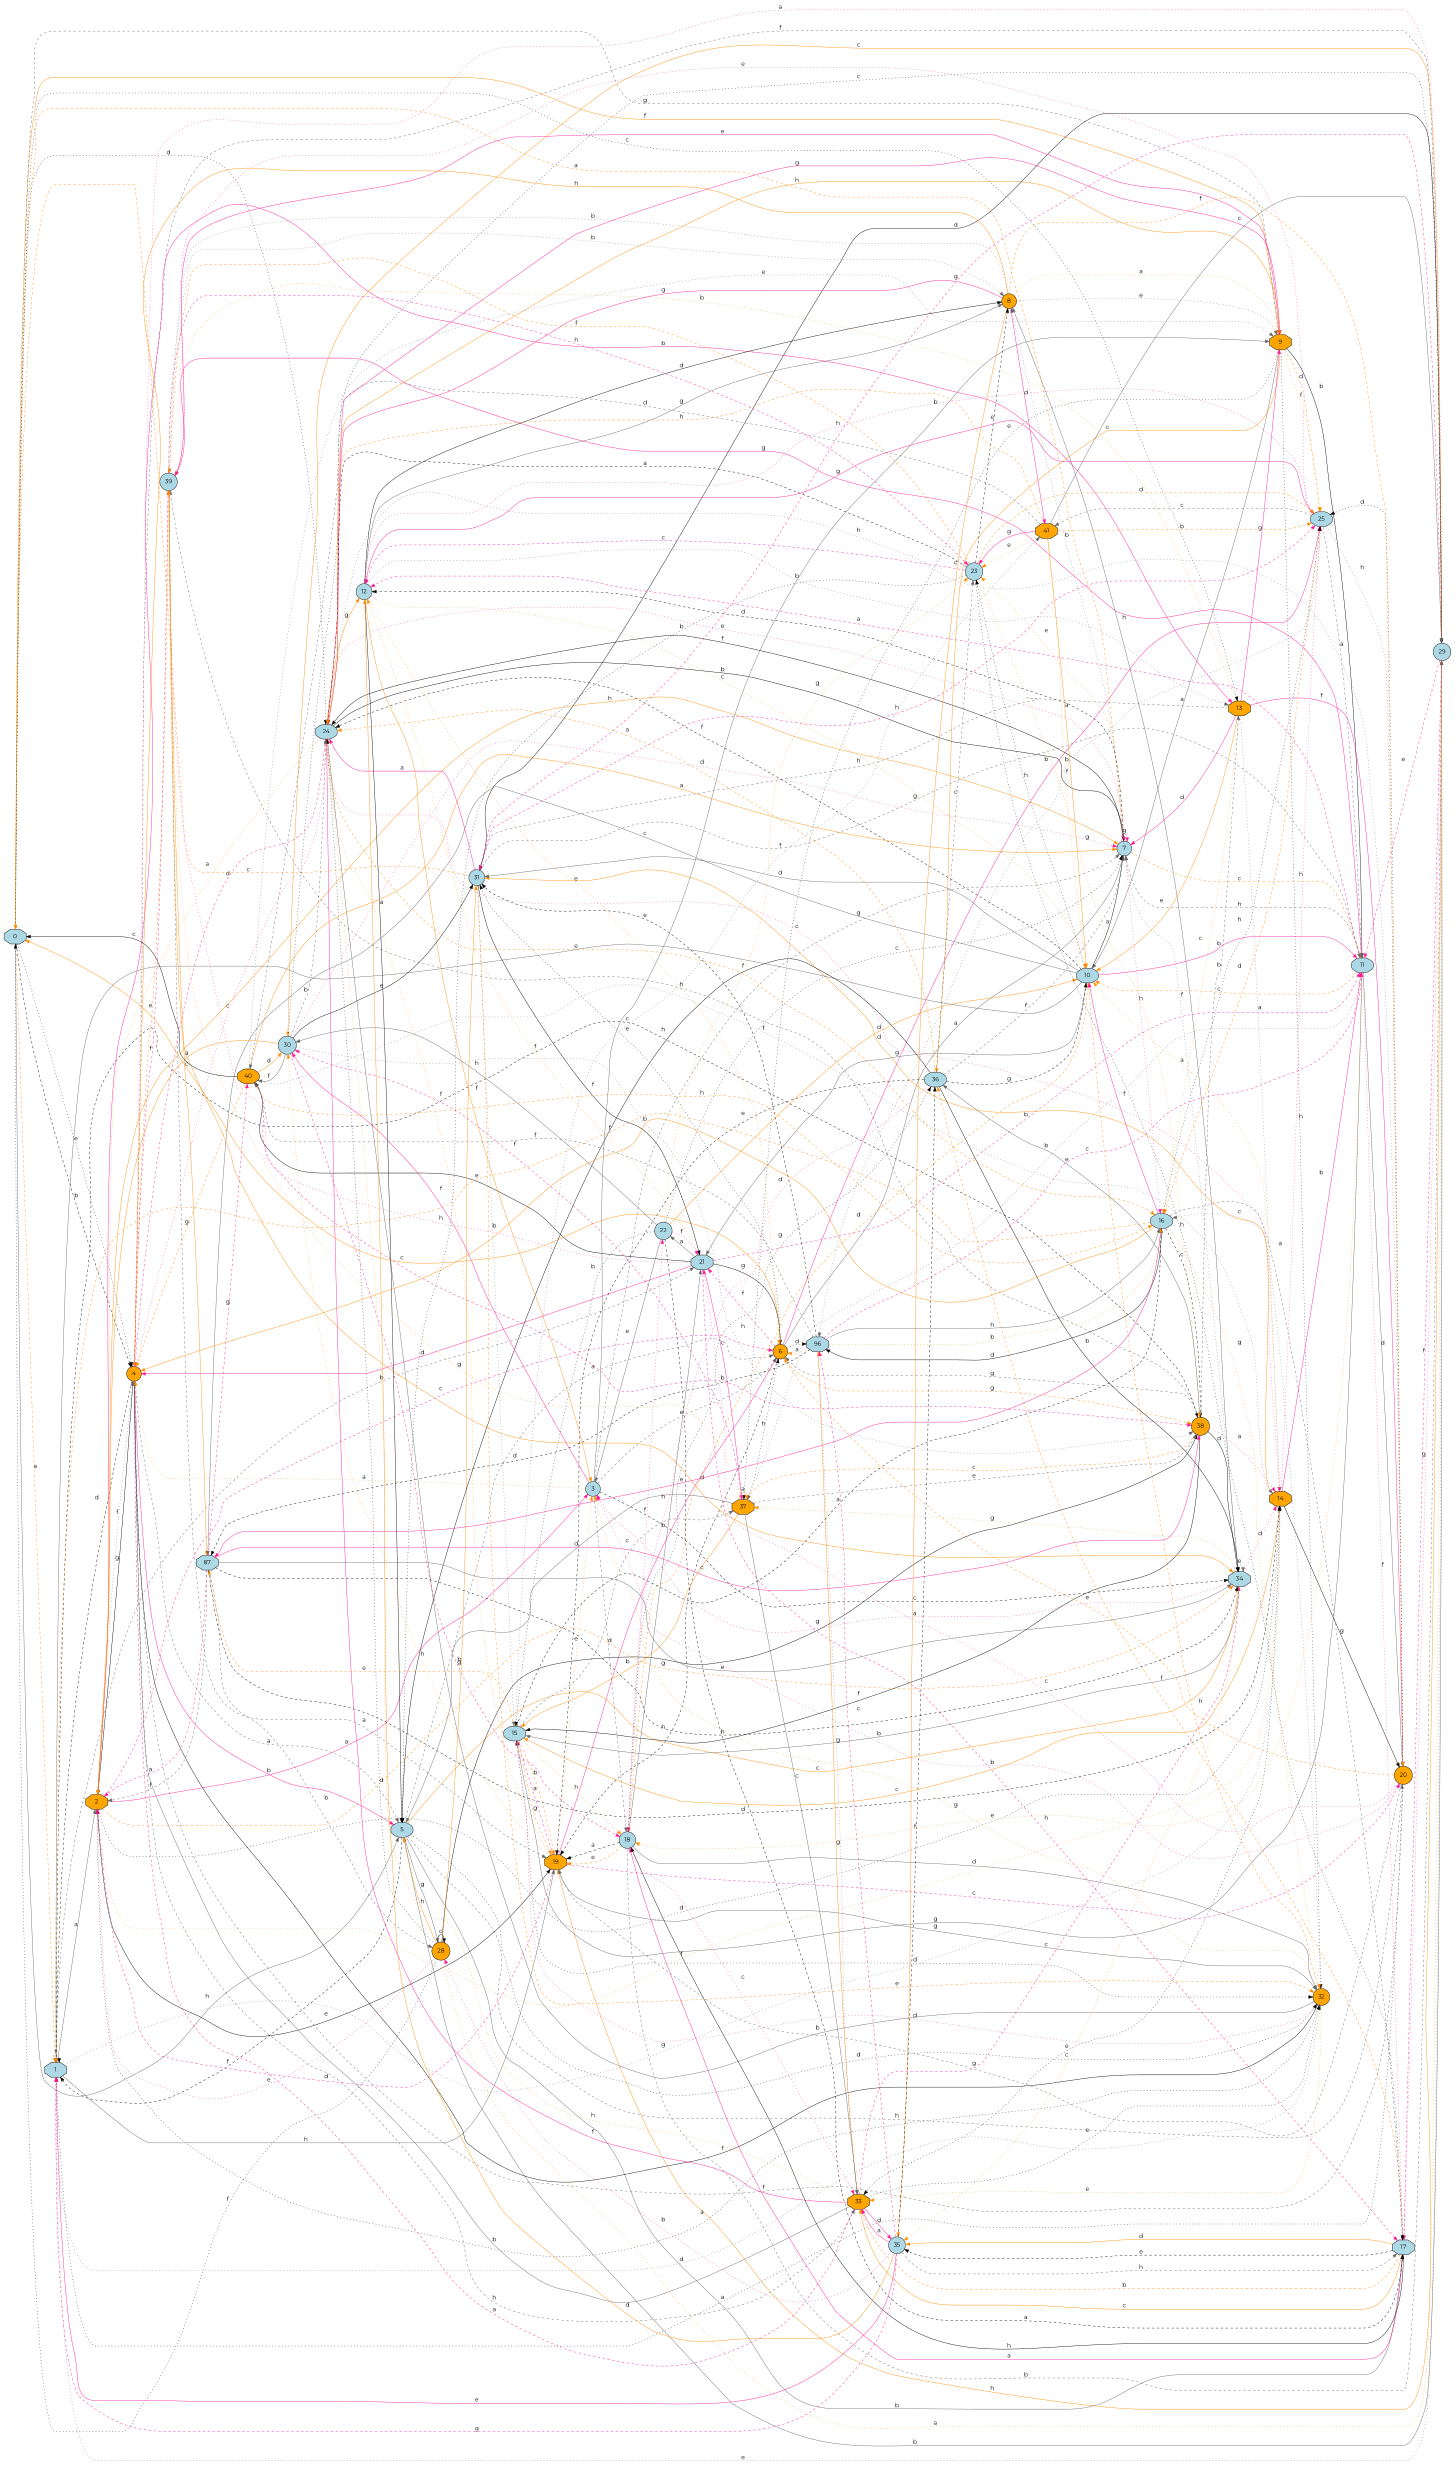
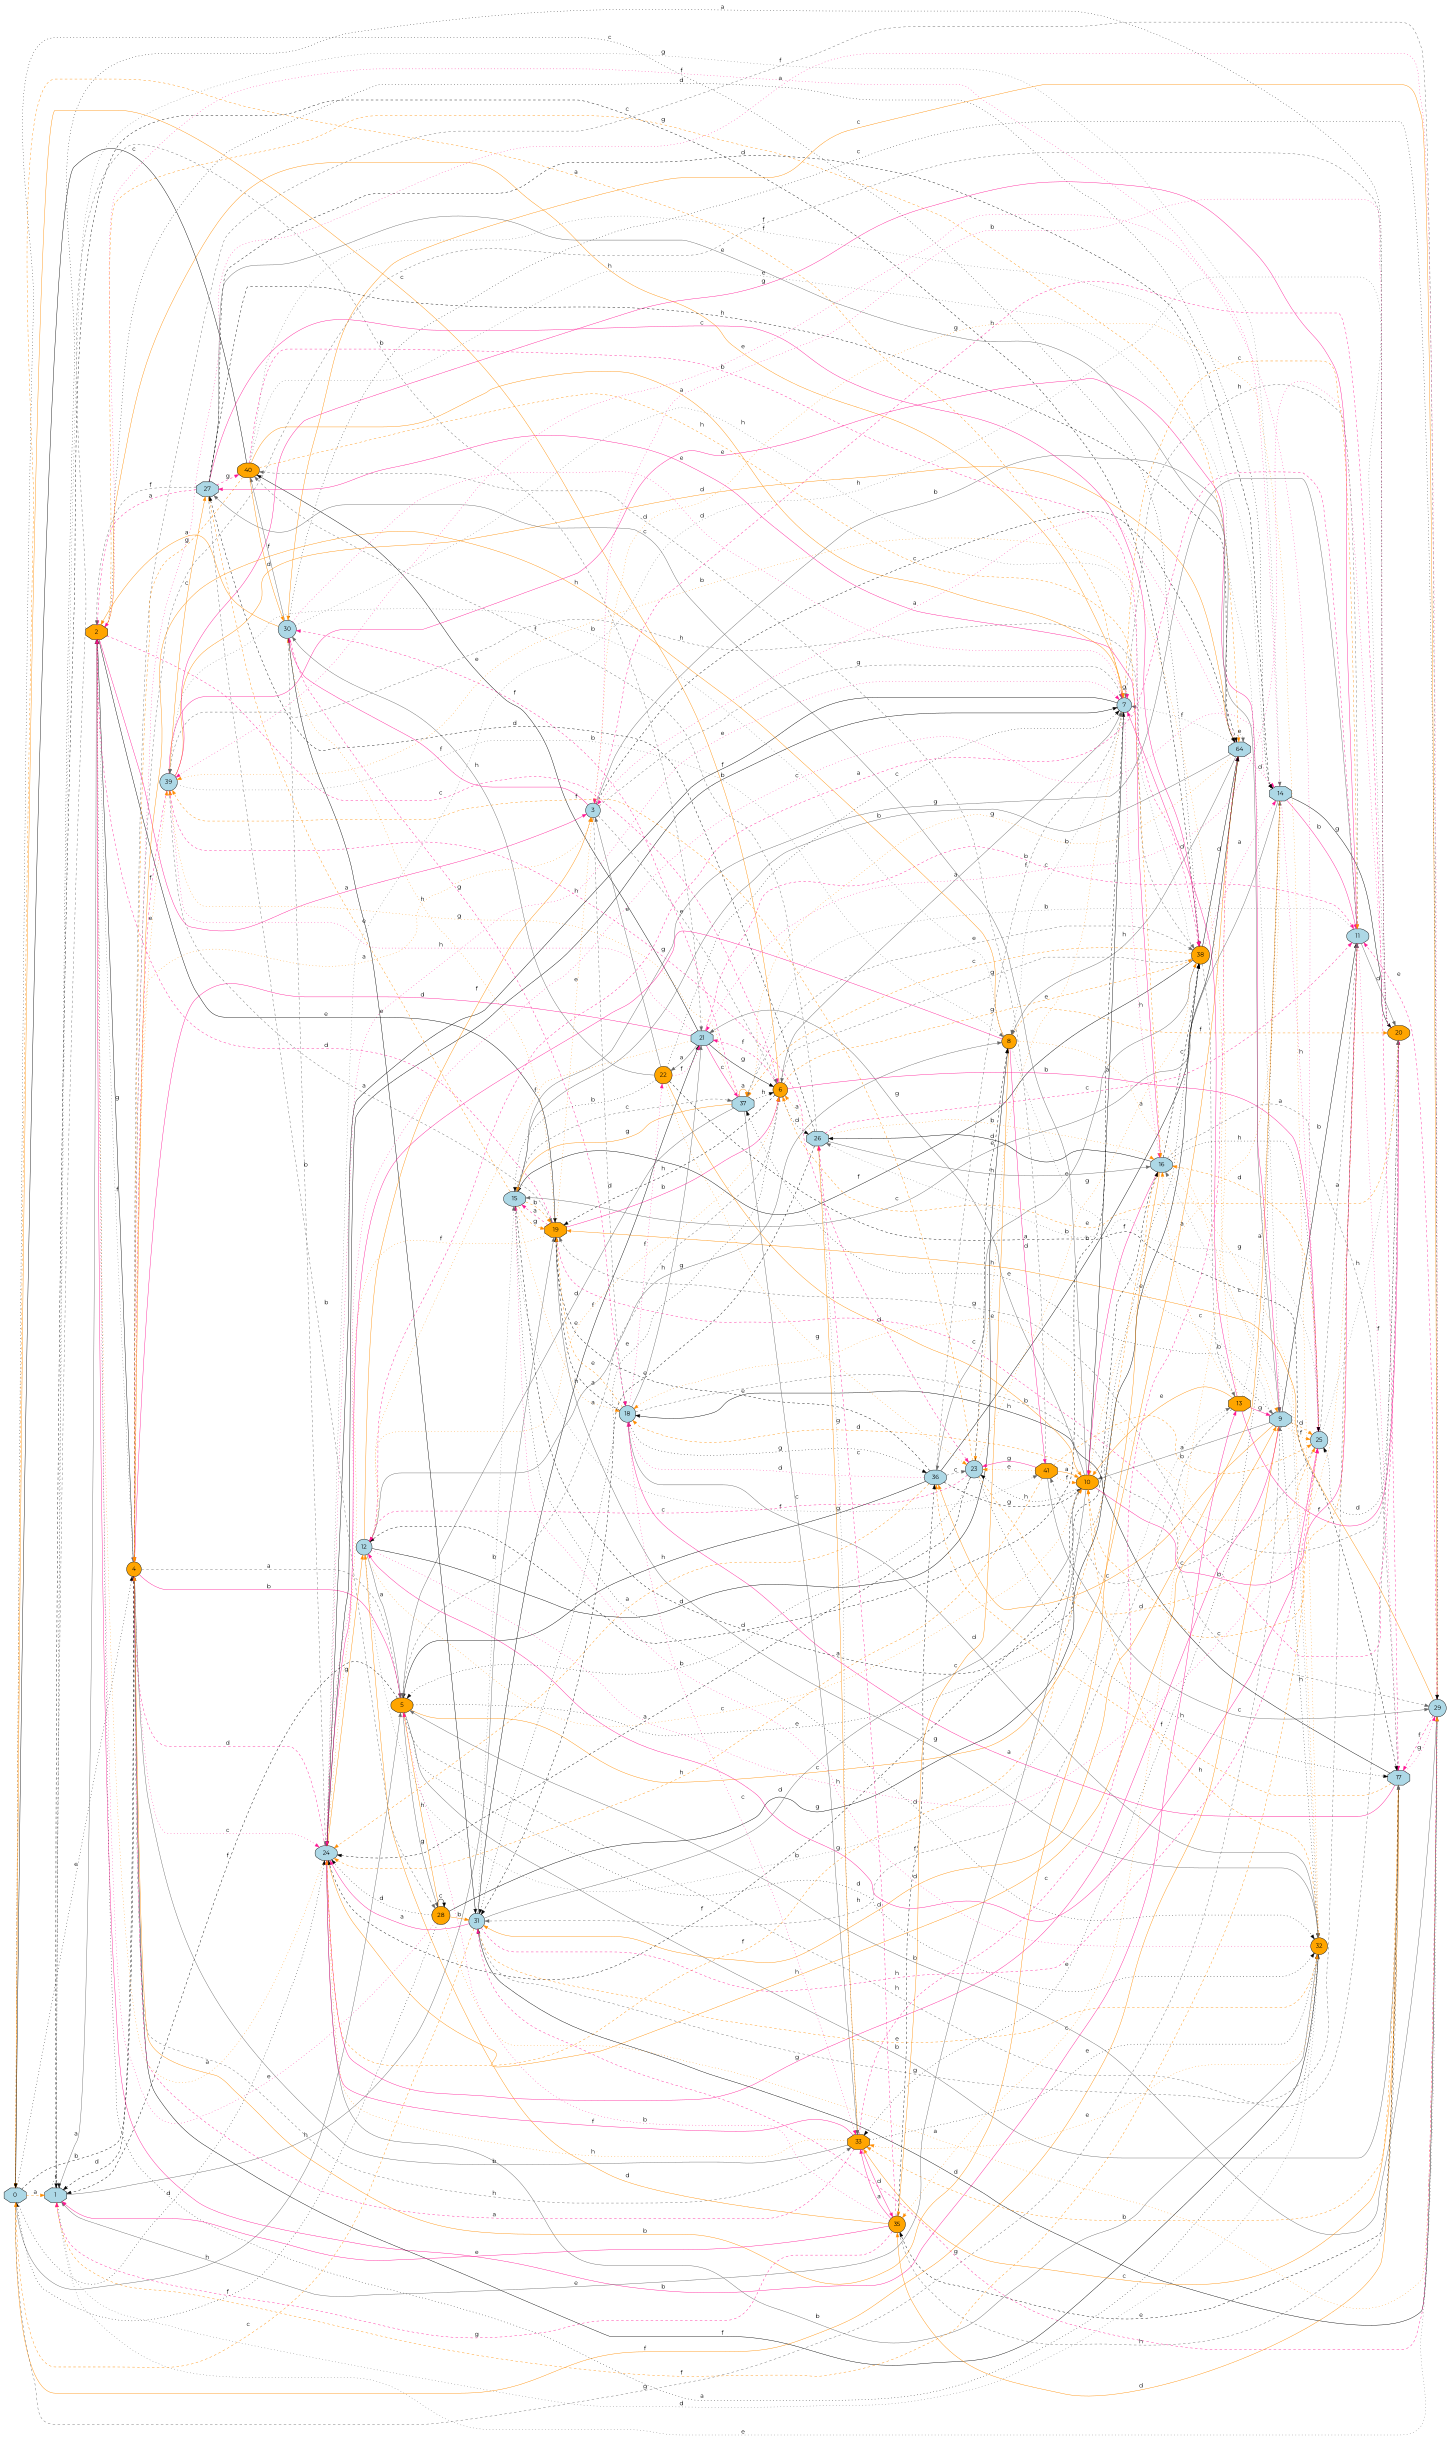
(397, 93) -> (30, 244)
(1280, 342) -> (1280, 1419)
(1321, 519) -> (1319, 1440)
(795, 879) -> (824, 1756)
(1087, 976) -> (1087, 1482)
(153, 996) -> (139, 1178)
(389, 1178) -> (388, 1623)
(244, 1218) -> (961, 2322)
(663, 1231) -> (663, 1075)
(818, 1344) -> (818, 1139)
(1280, 1499) -> (1280, 794)
(743, 1507) -> (743, 1104)
(207, 1563) -> (207, 489)
(1239, 1579) -> (1239, 749)
(627, 1662) -> (627, 1131)
none -> (1010, 1665)
(969, 1744) -> (1364, 536)
(980, 1773) -> (1020, 1139)
(1403, 1775) -> (1399, 1033)
(402, 1830) -> (402, 1705)
(759, 1930) -> (721, 76)
(628, 2204) -> (538, 2083)
(897, 2245) -> (897, 2224)
